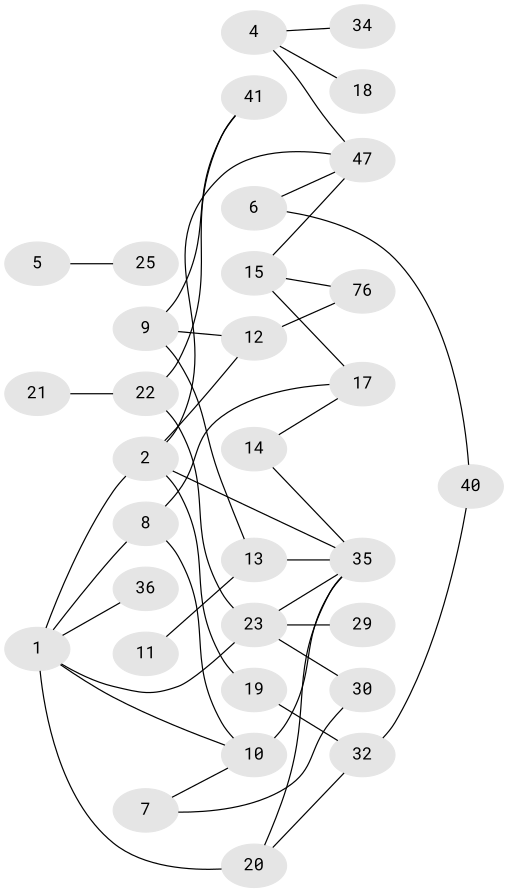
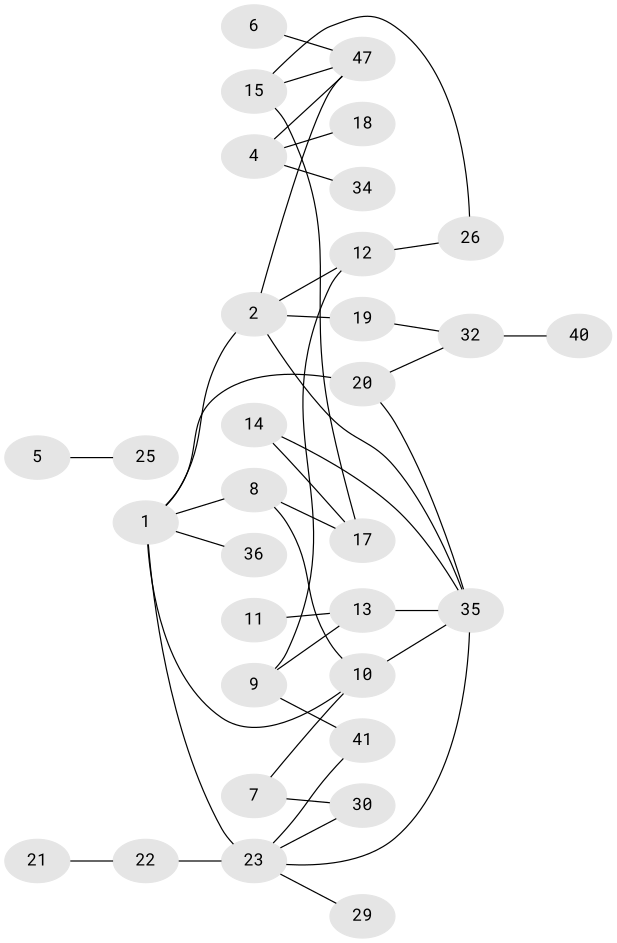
(201, 260) -> (302, 810)
(362, 291) -> (471, 238)
(425, 301) -> none
